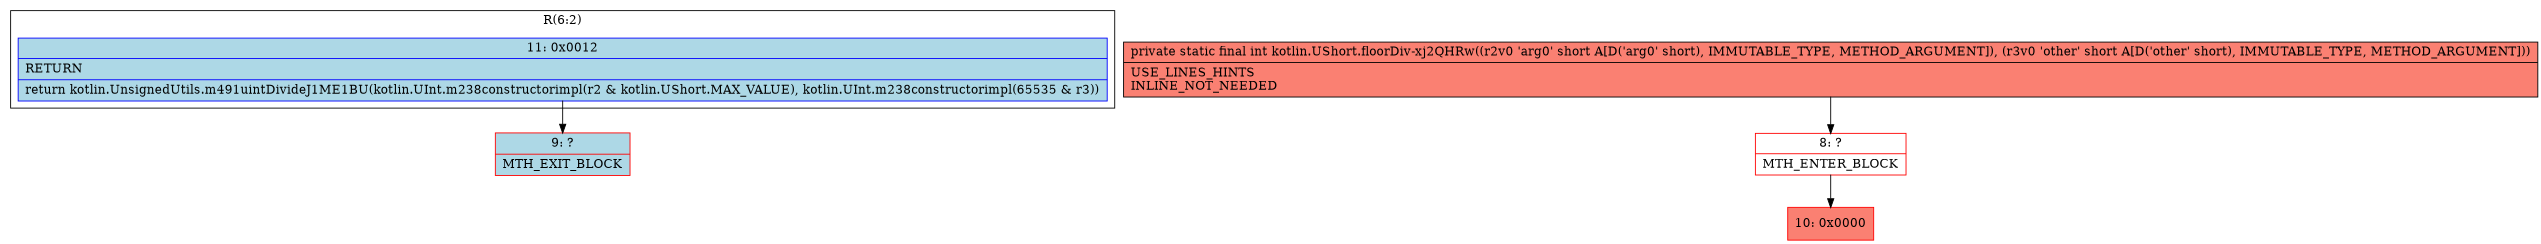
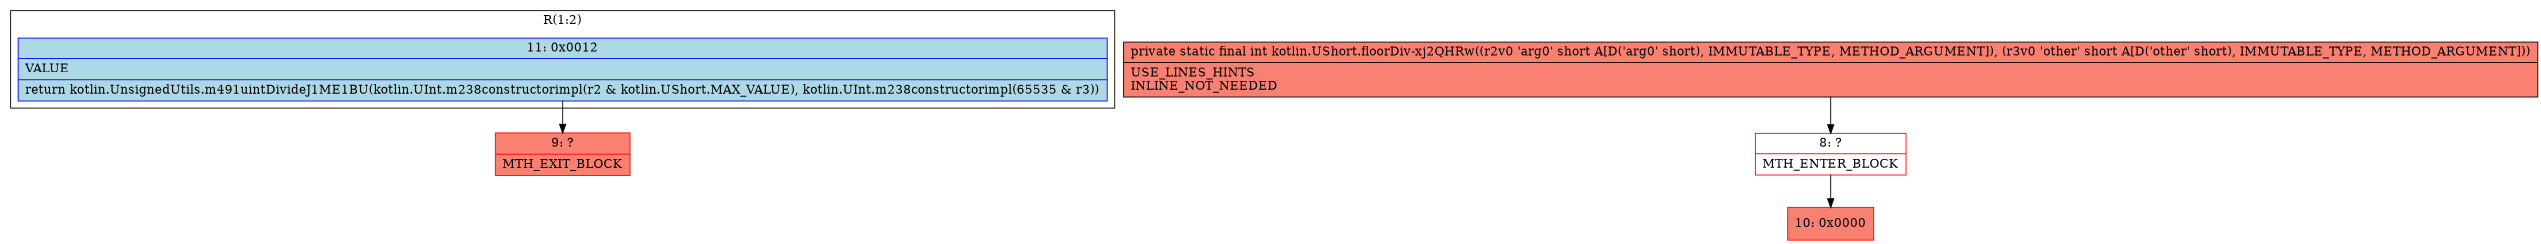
(563, 21) -> (563, 21)
(54, 69) -> (47, 69)
(563, 154) -> (563, 154)
